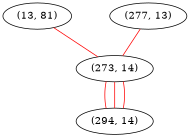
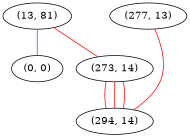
(131, 42) -> (162, 74)
none -> (37, 69)
